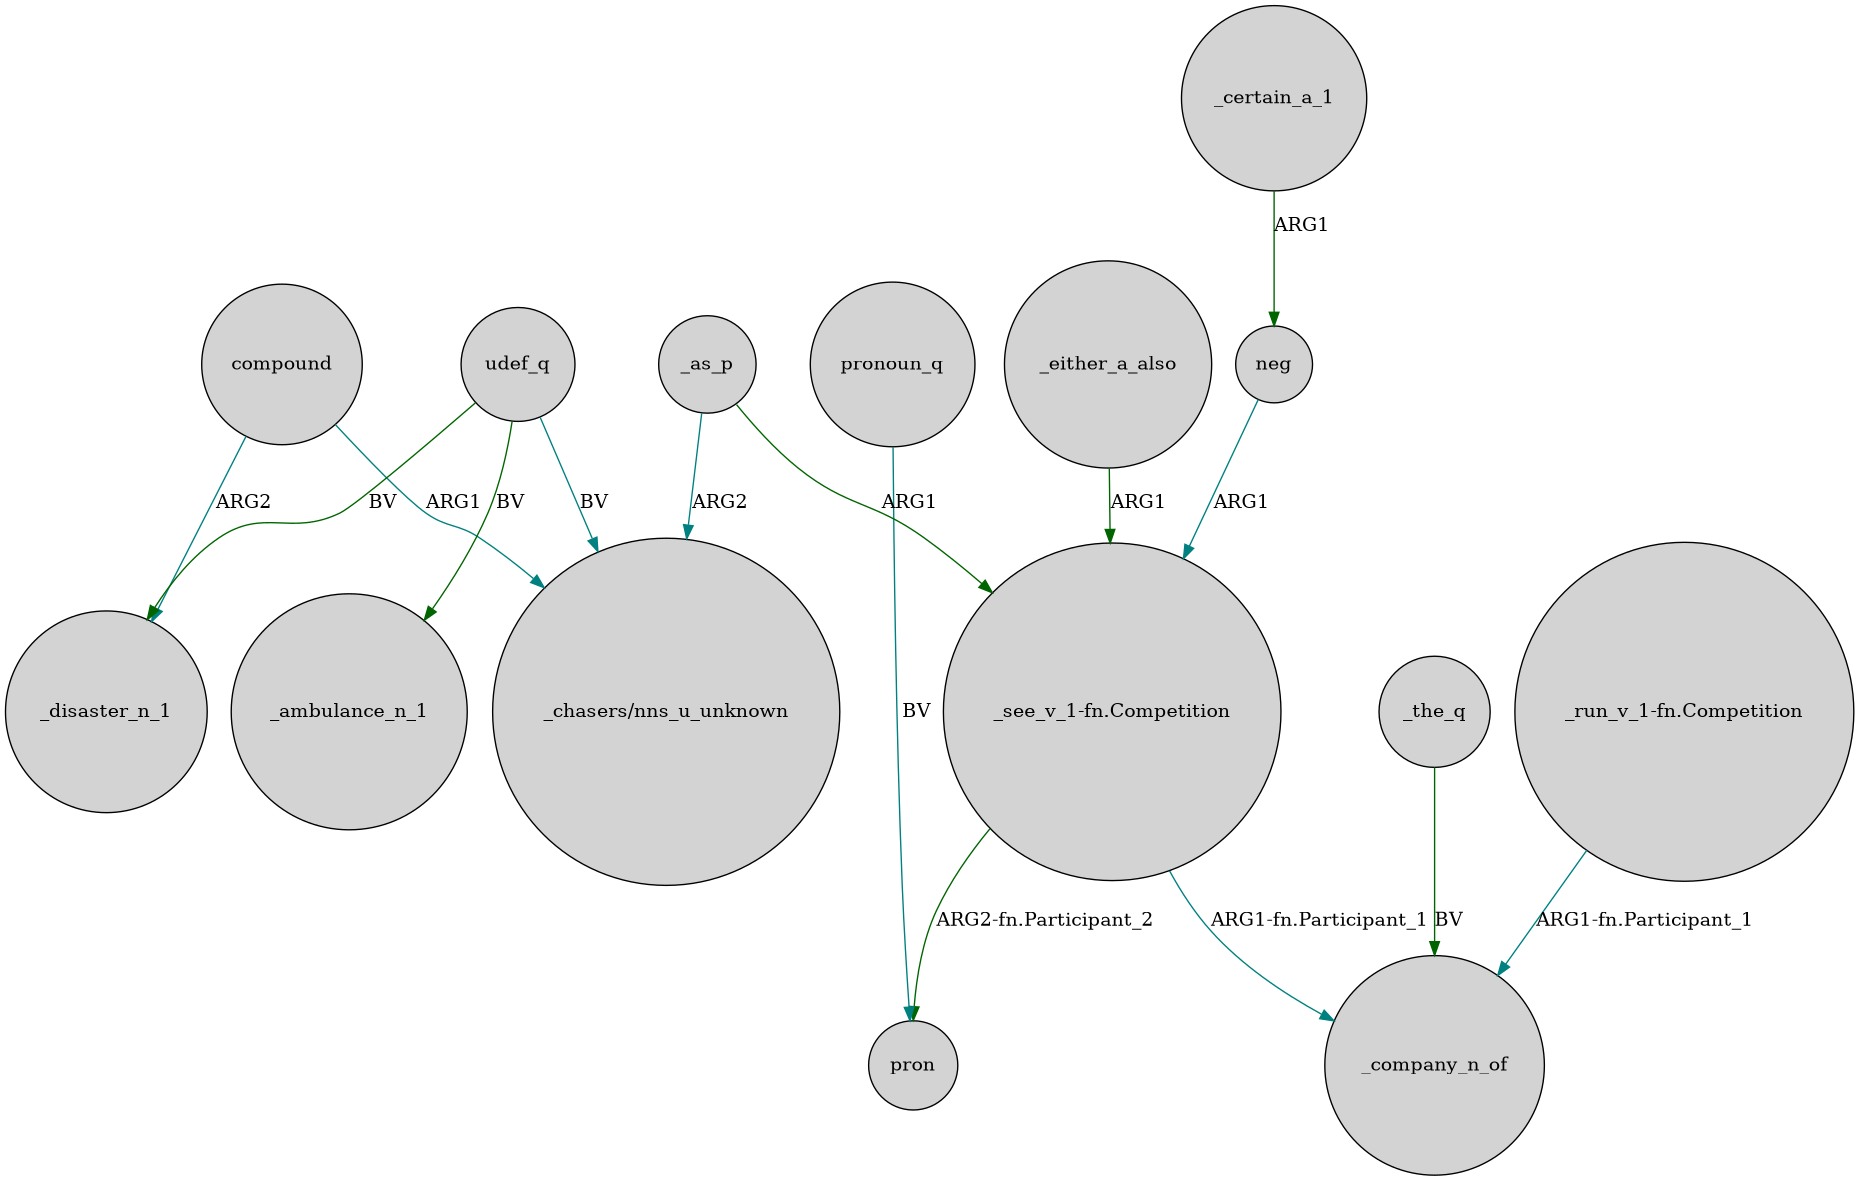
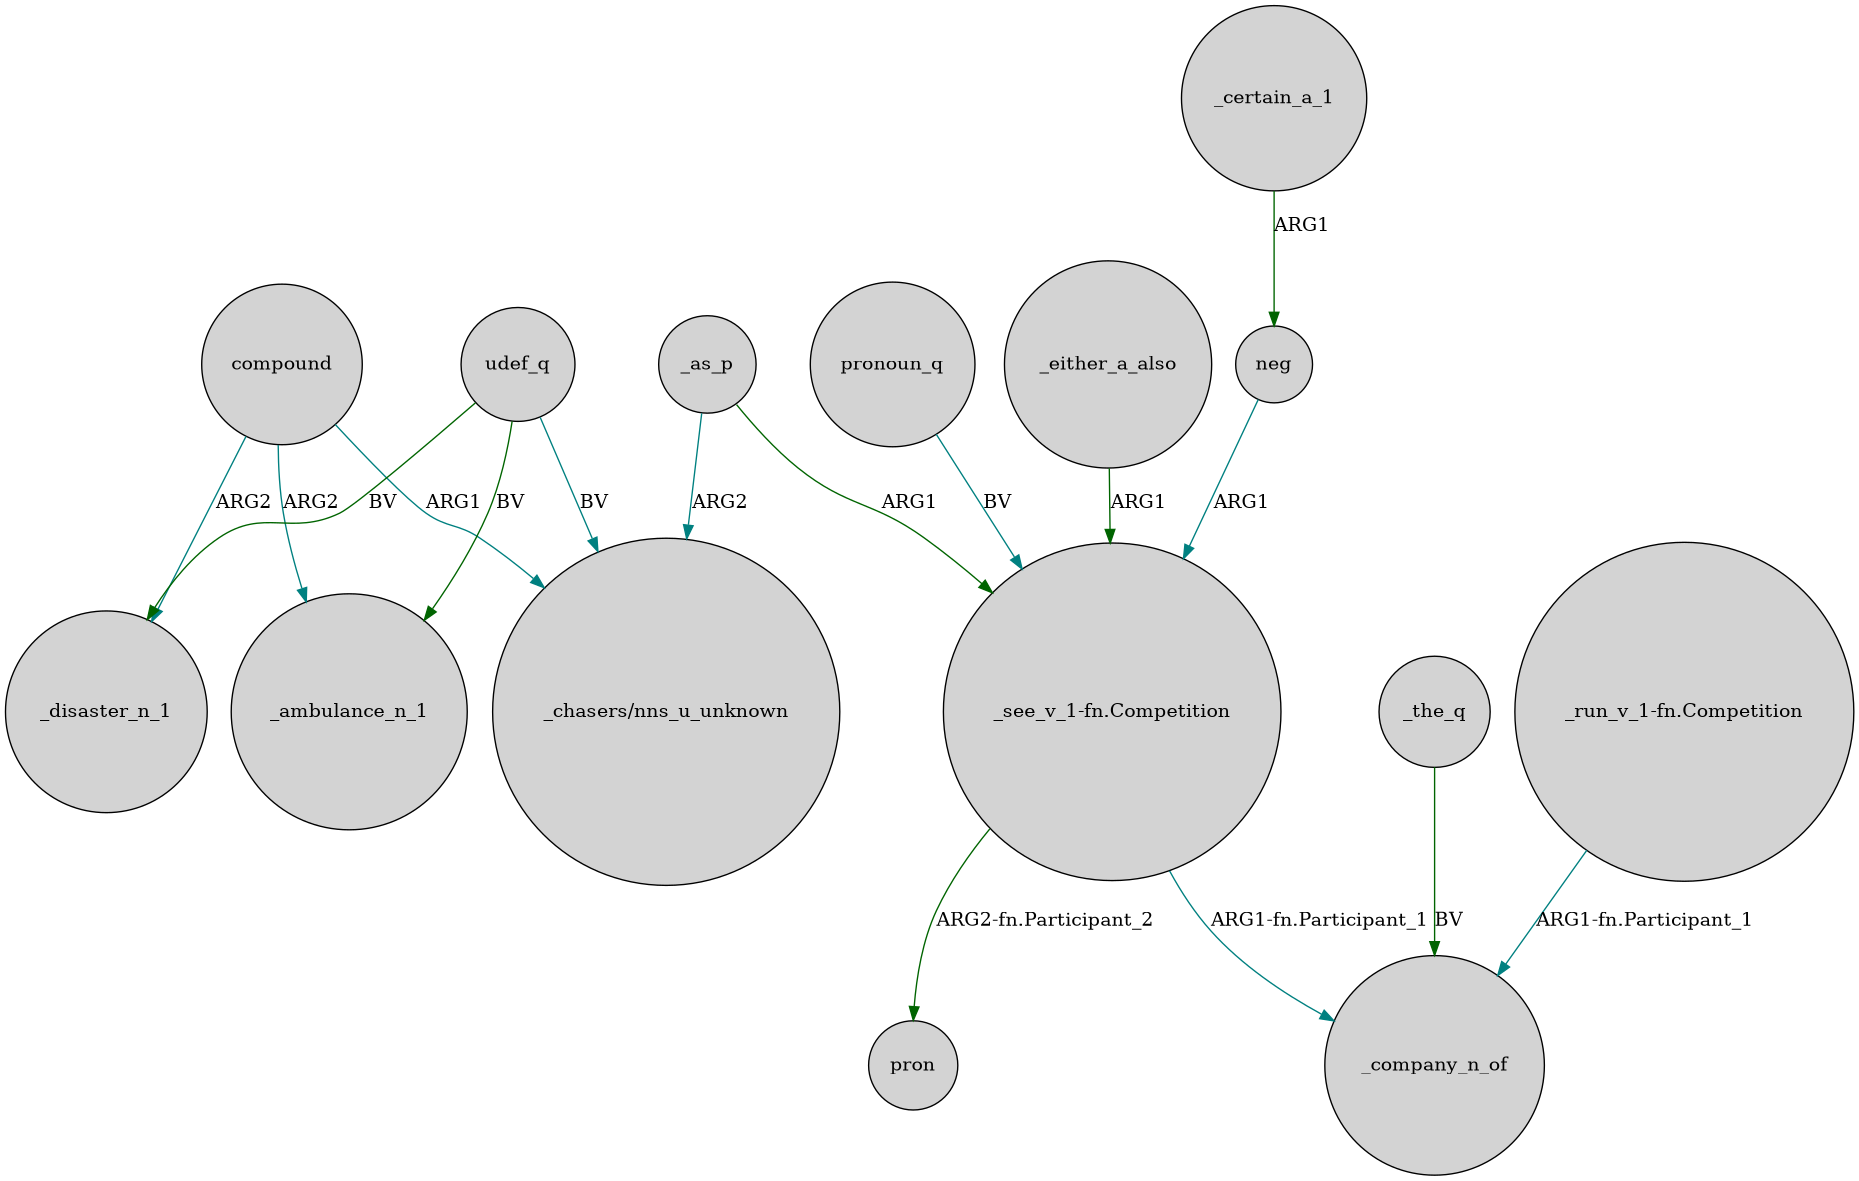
none -> (284, 514)
(897, 727) -> (975, 496)
